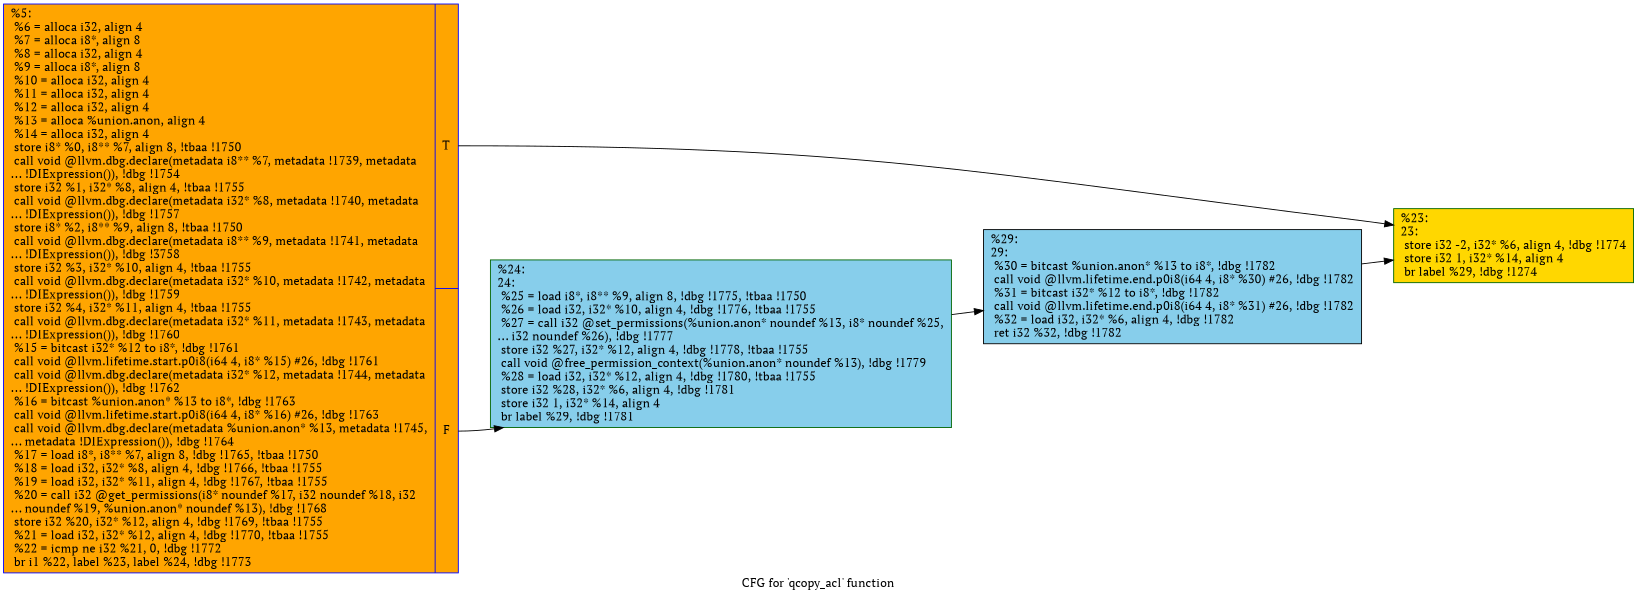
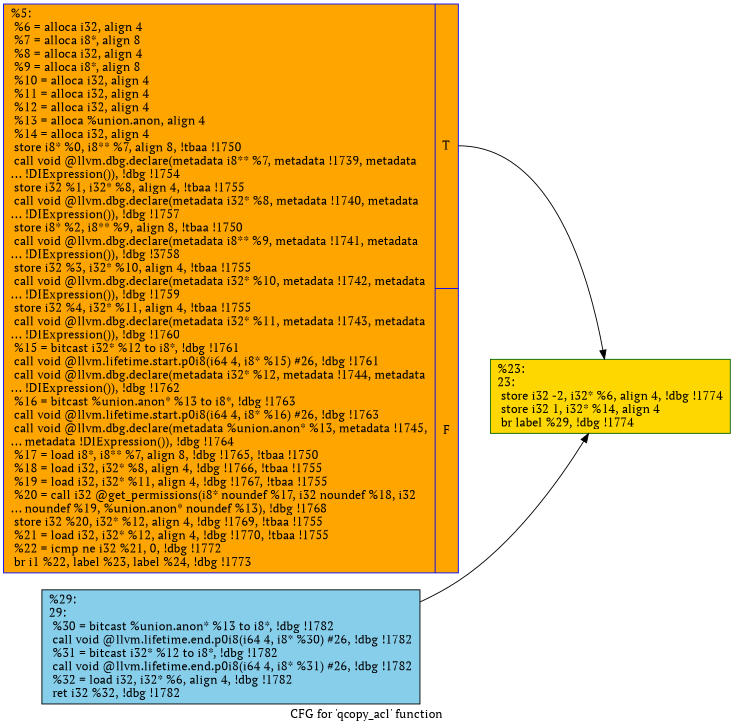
(1469, 272) -> (566, 423)
(721, 344) -> none
